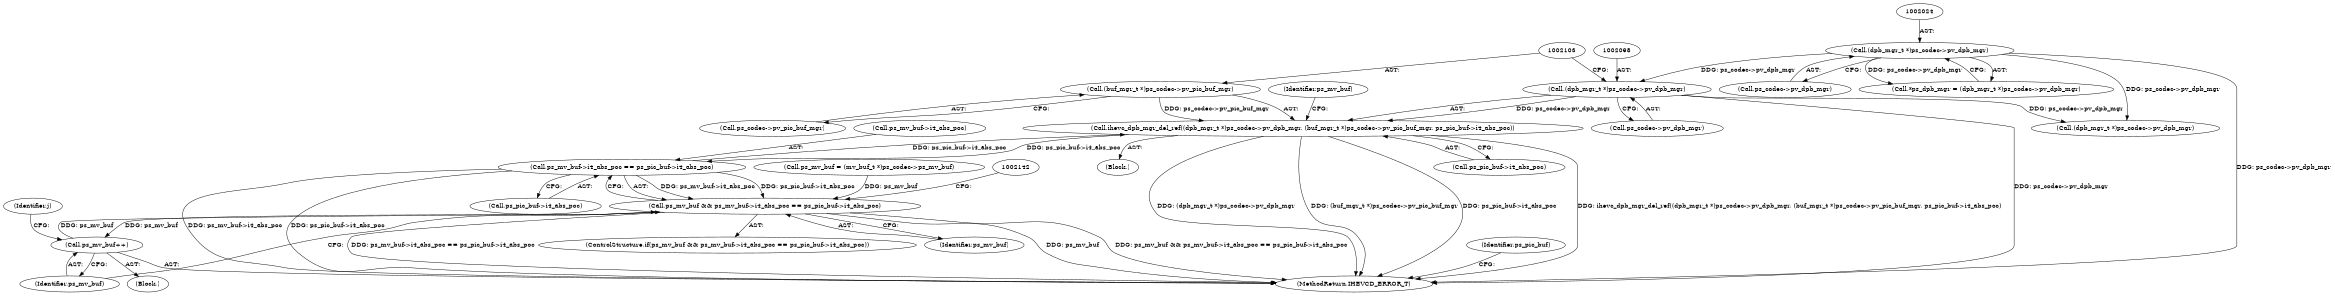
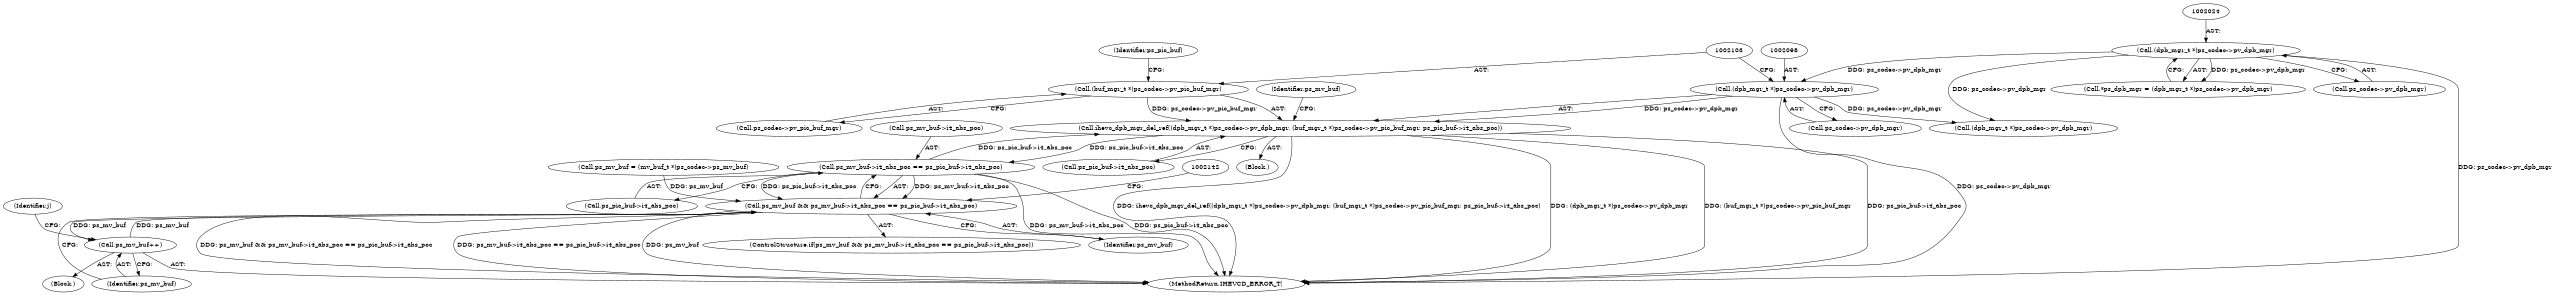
(1458, 269) -> (1148, 68)
